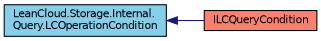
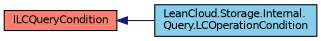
(191, 21) -> (141, 21)
